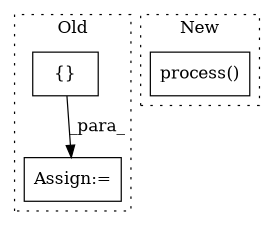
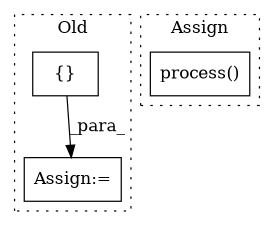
(200, 28) -> (200, 28)
